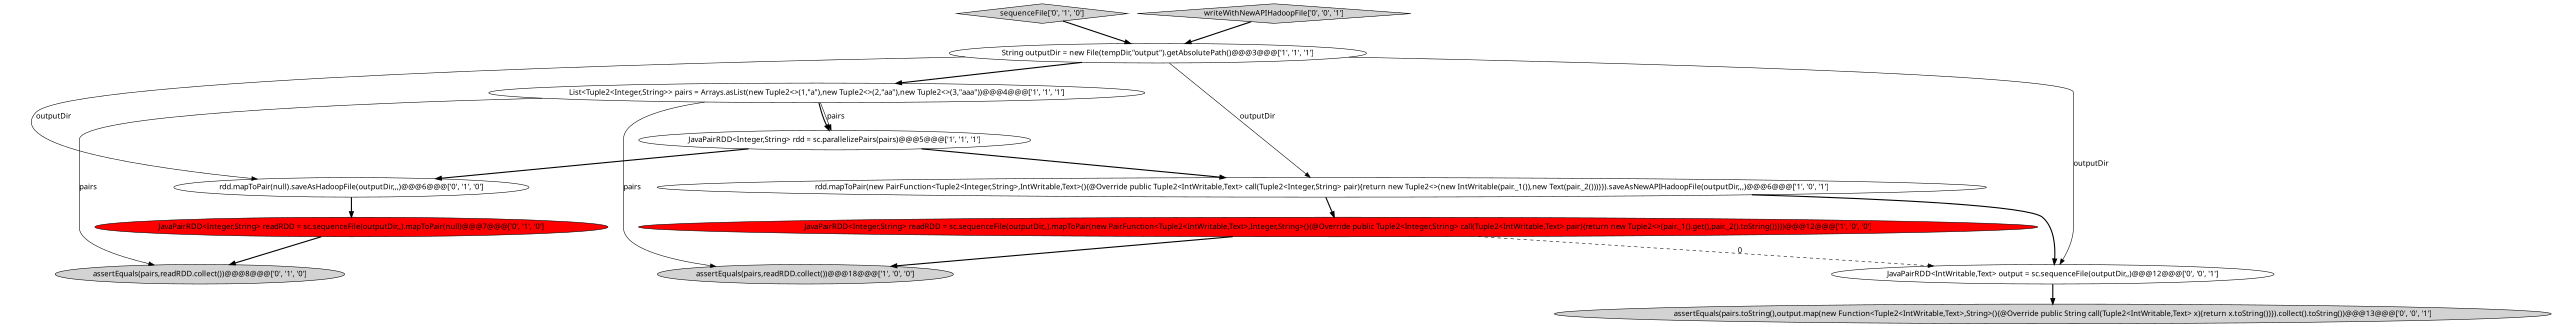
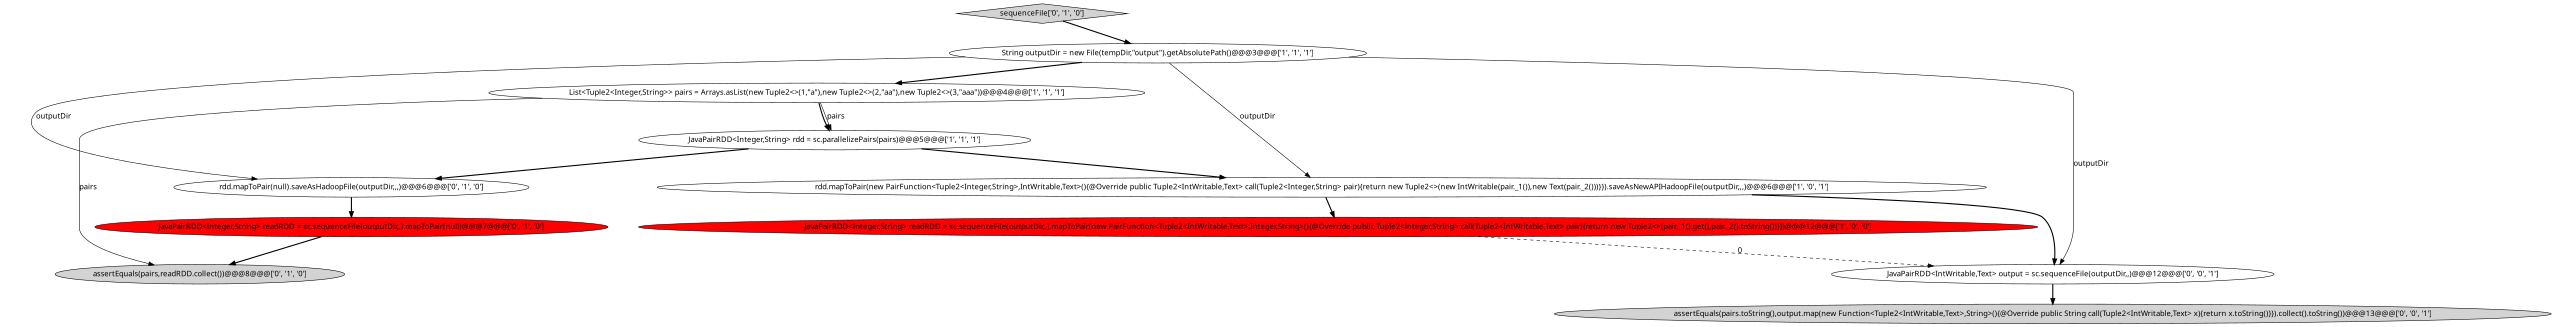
(1274, 14) -> none
(805, 274) -> none
